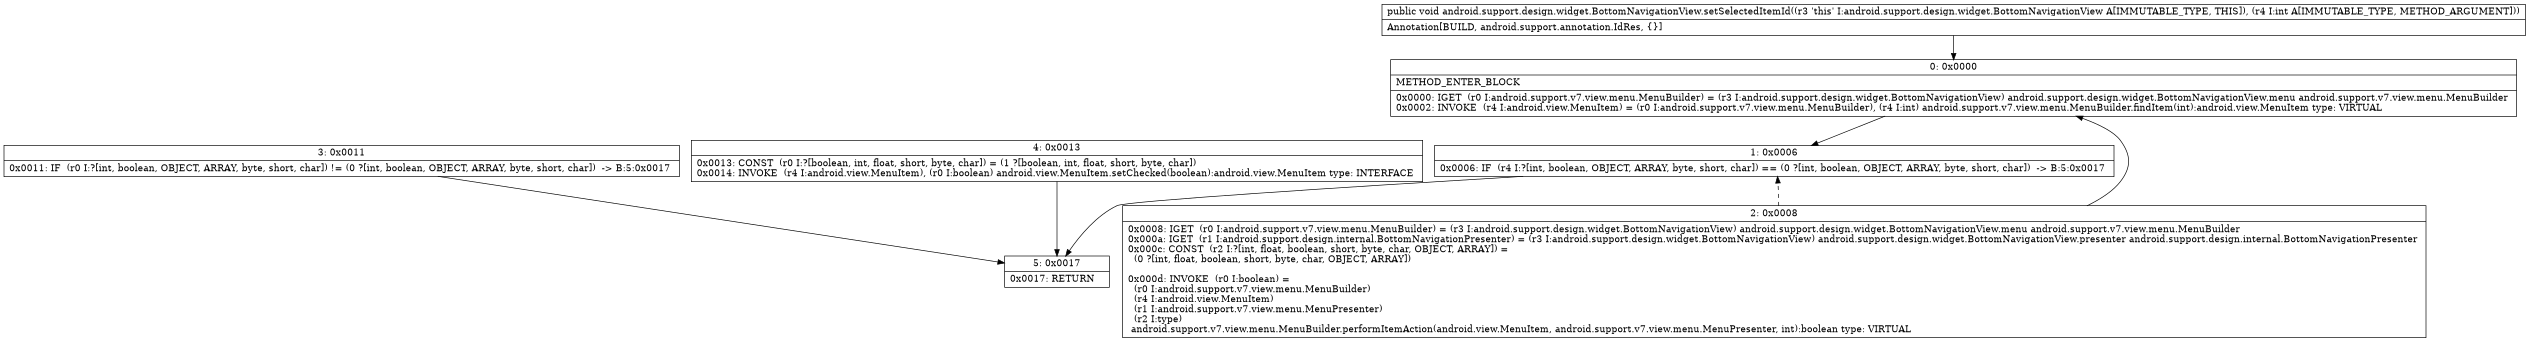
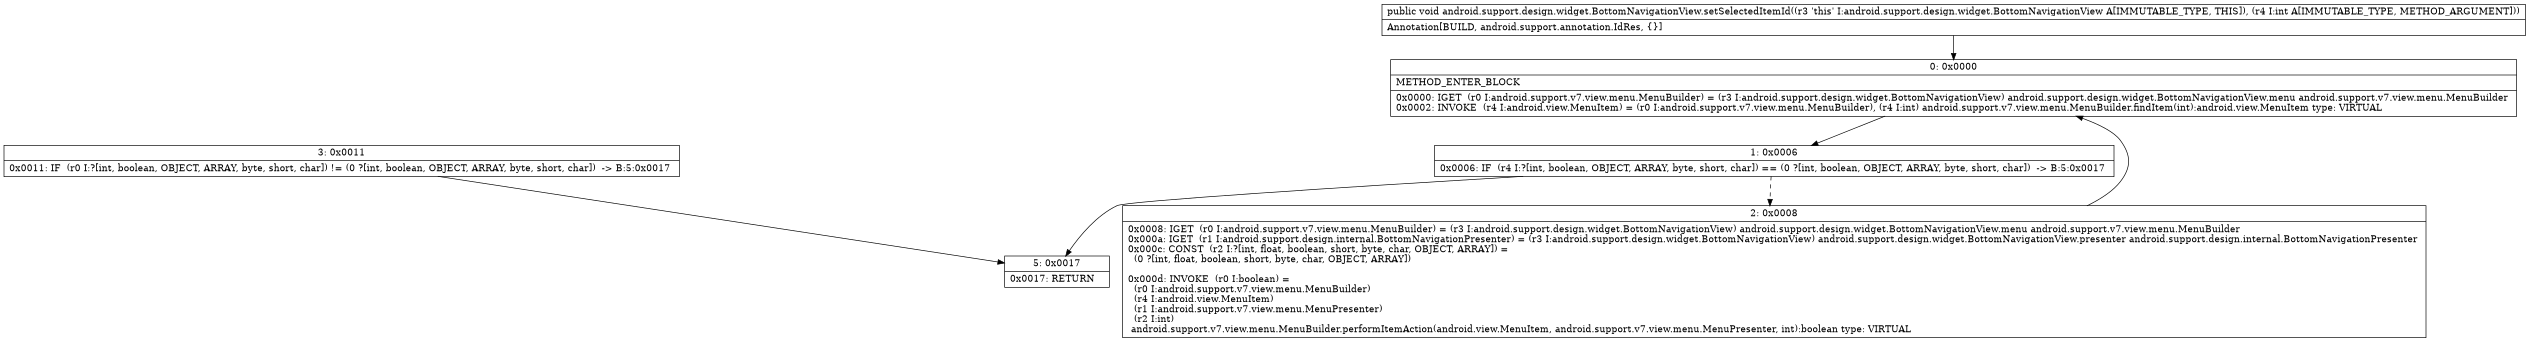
(1057, 161) -> none
(1779, 195) -> (1770, 188)
(1155, 319) -> (1151, 319)
